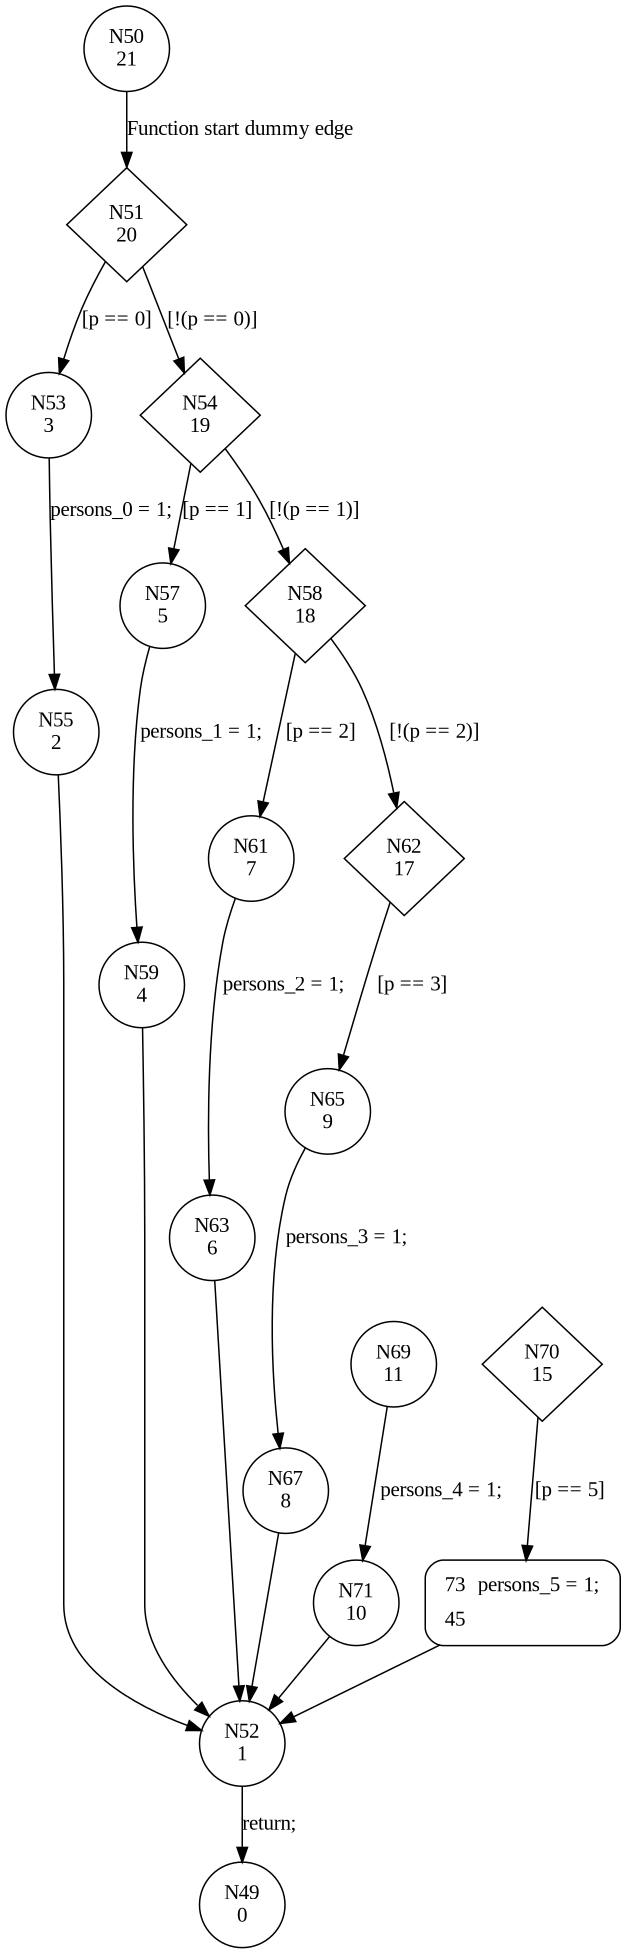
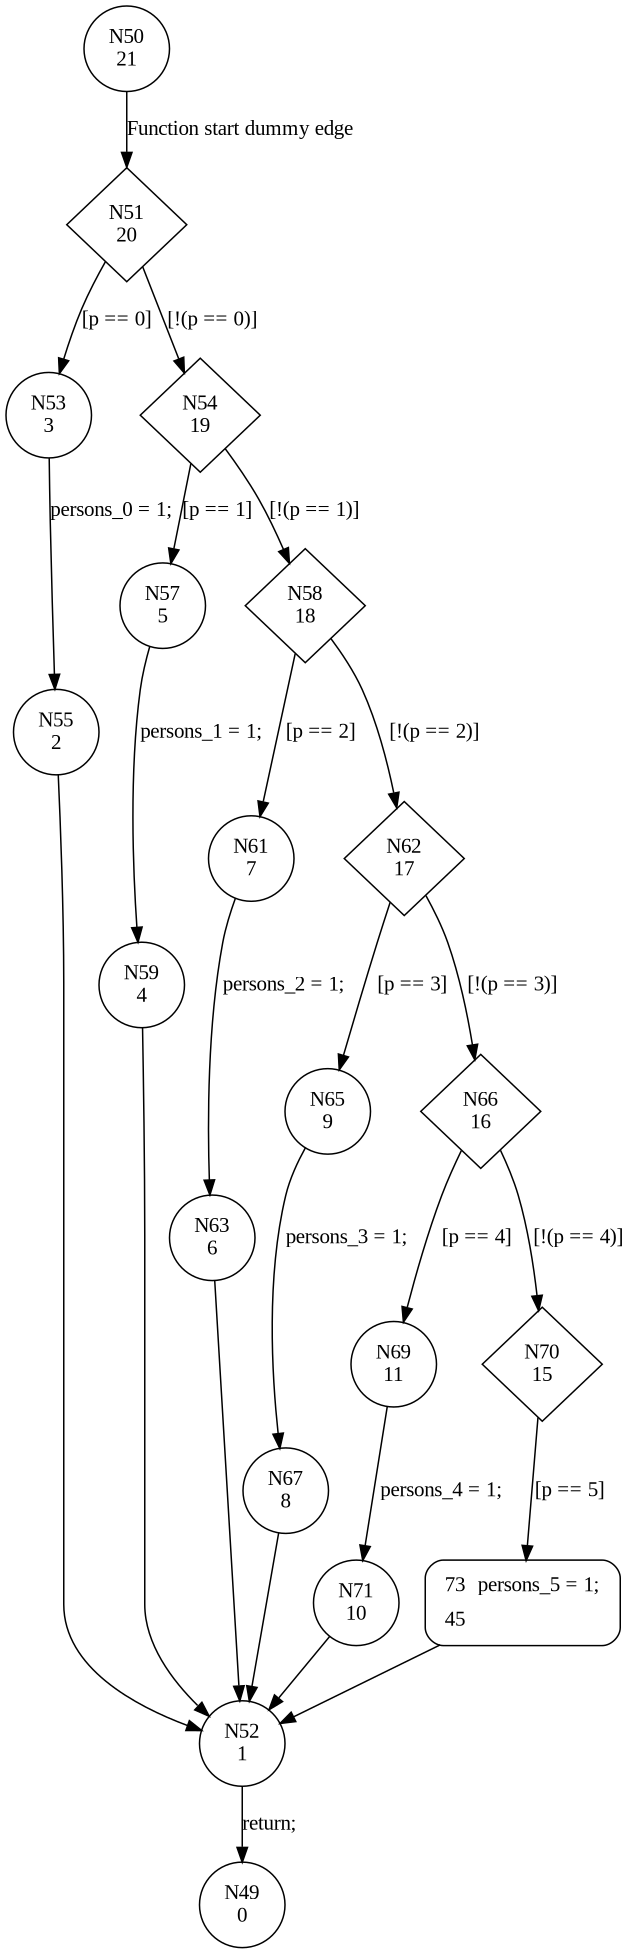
none -> (481, 1111)
